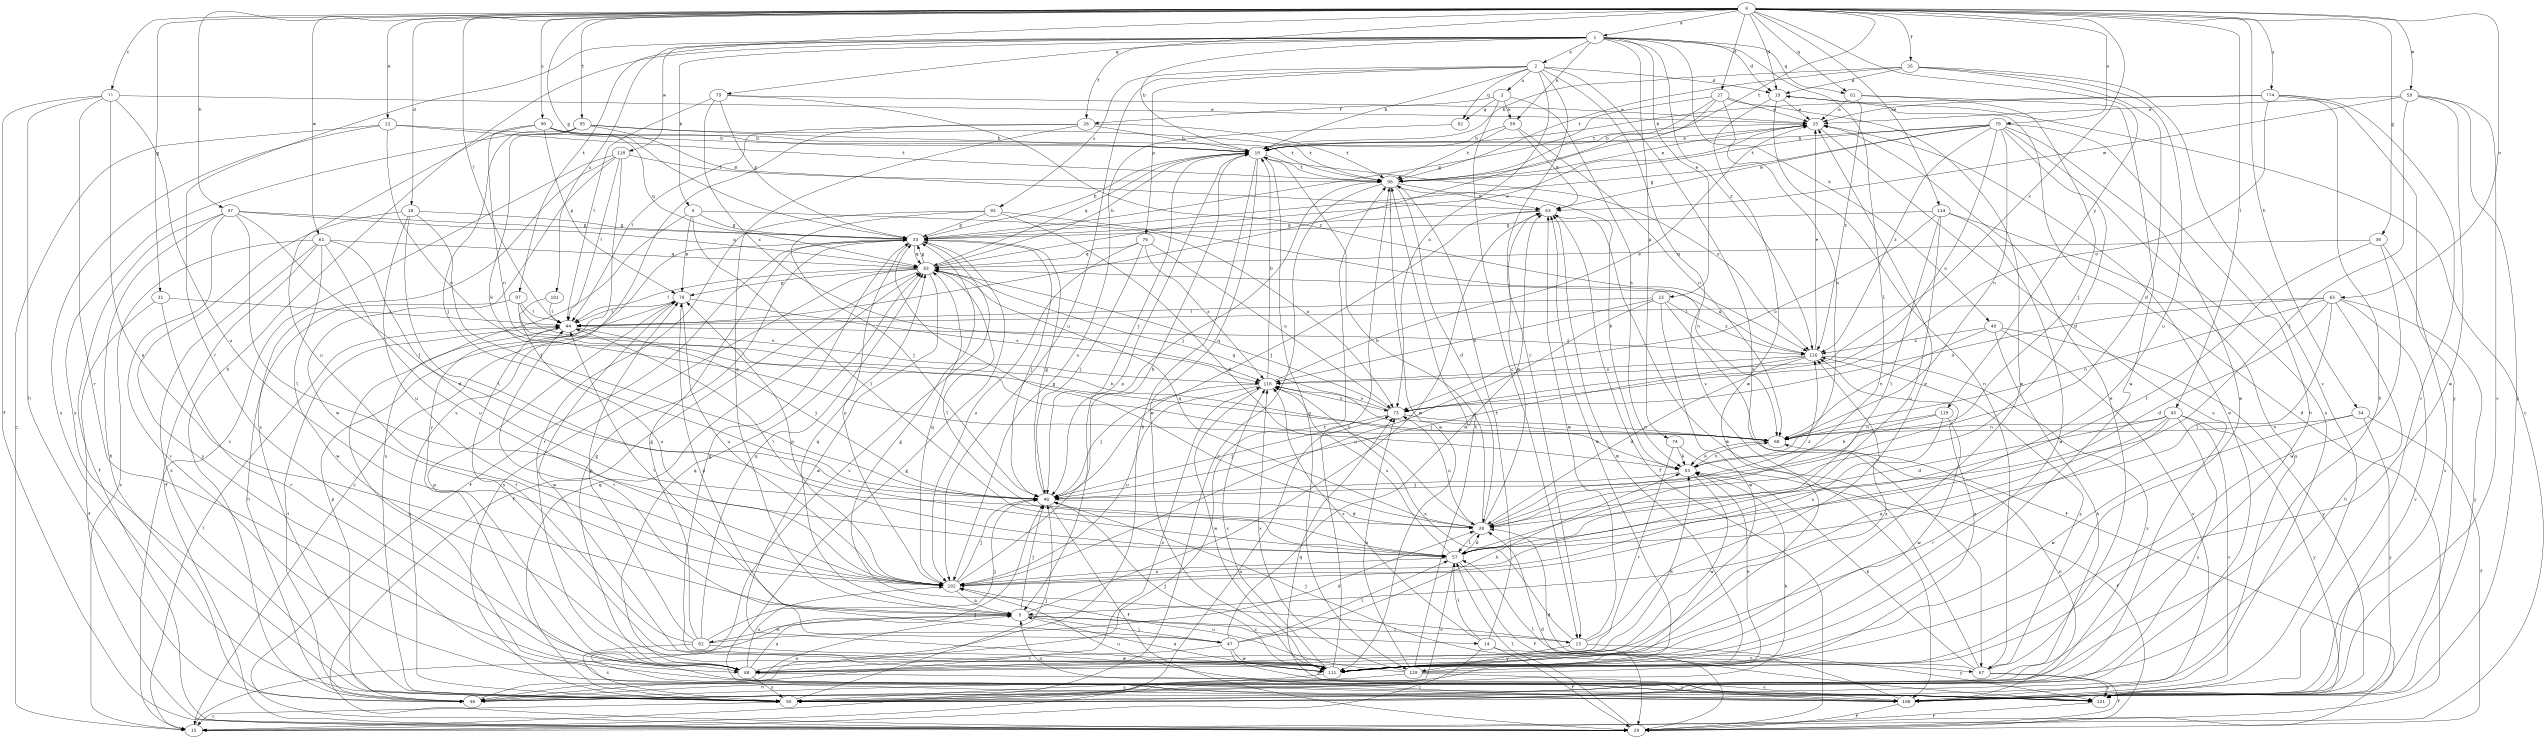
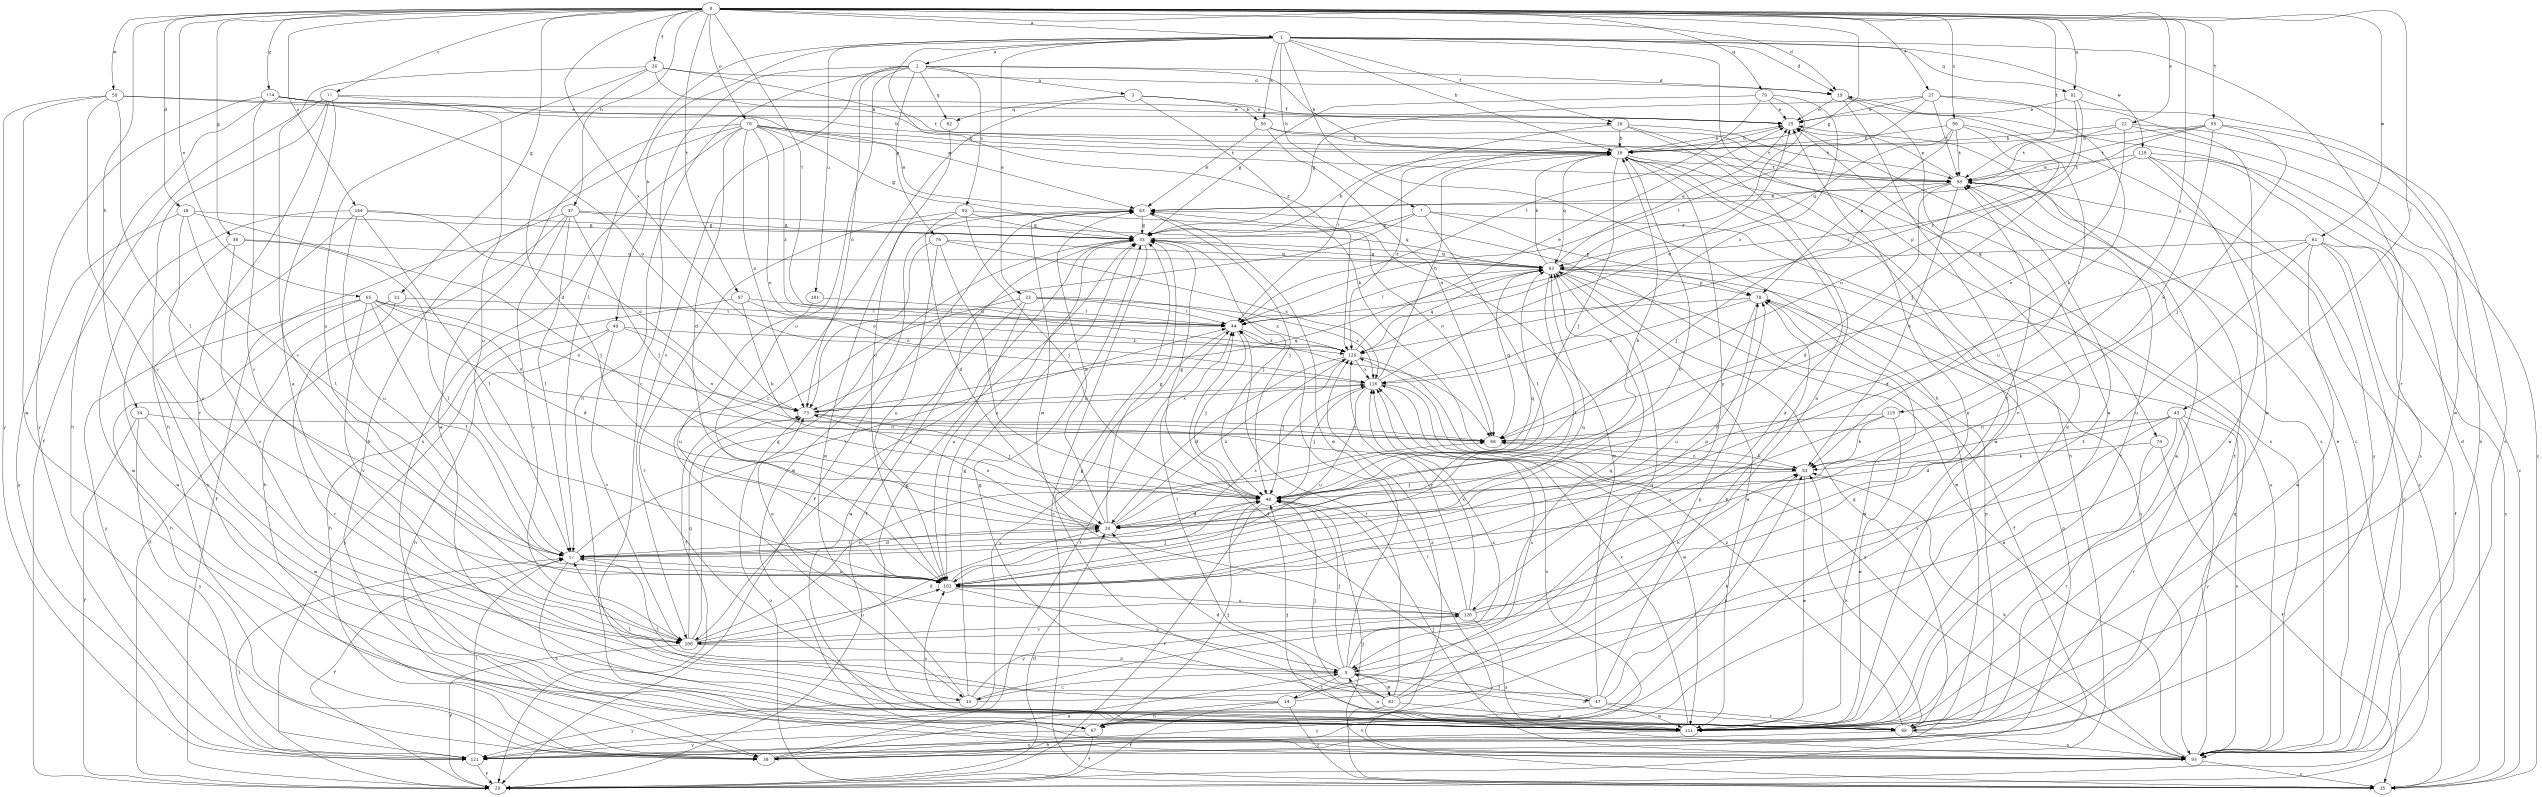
(693, 211) -> (1421, 211)
(1941, 211) -> (359, 211)
(1185, 628) -> (1206, 601)
